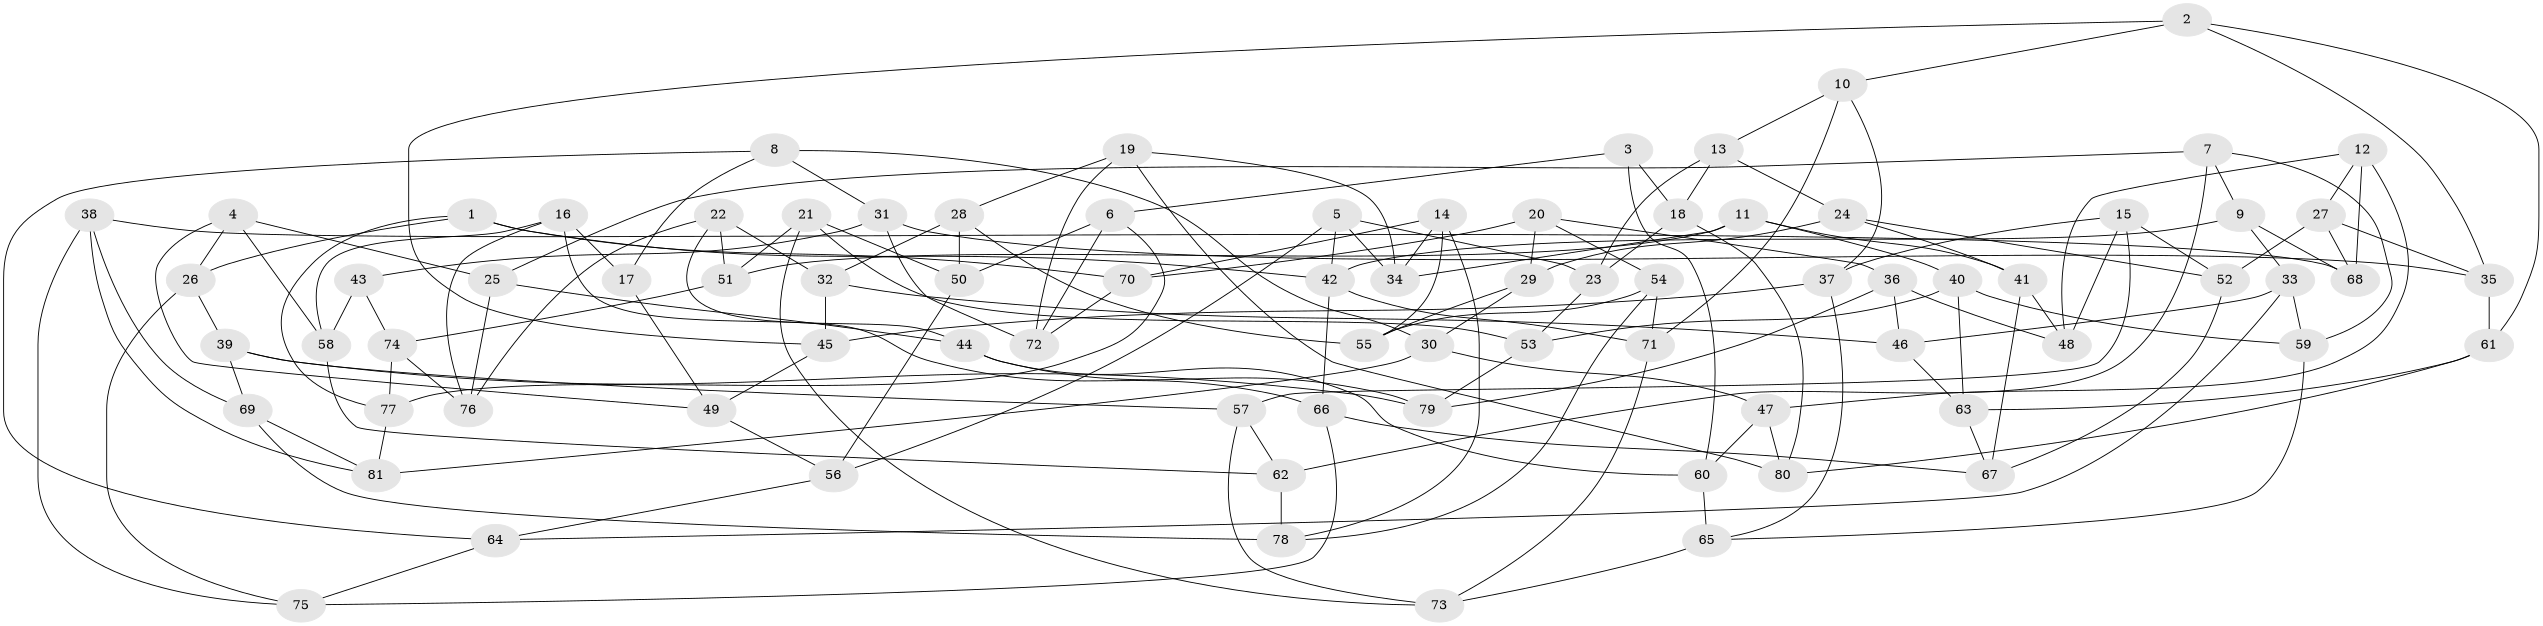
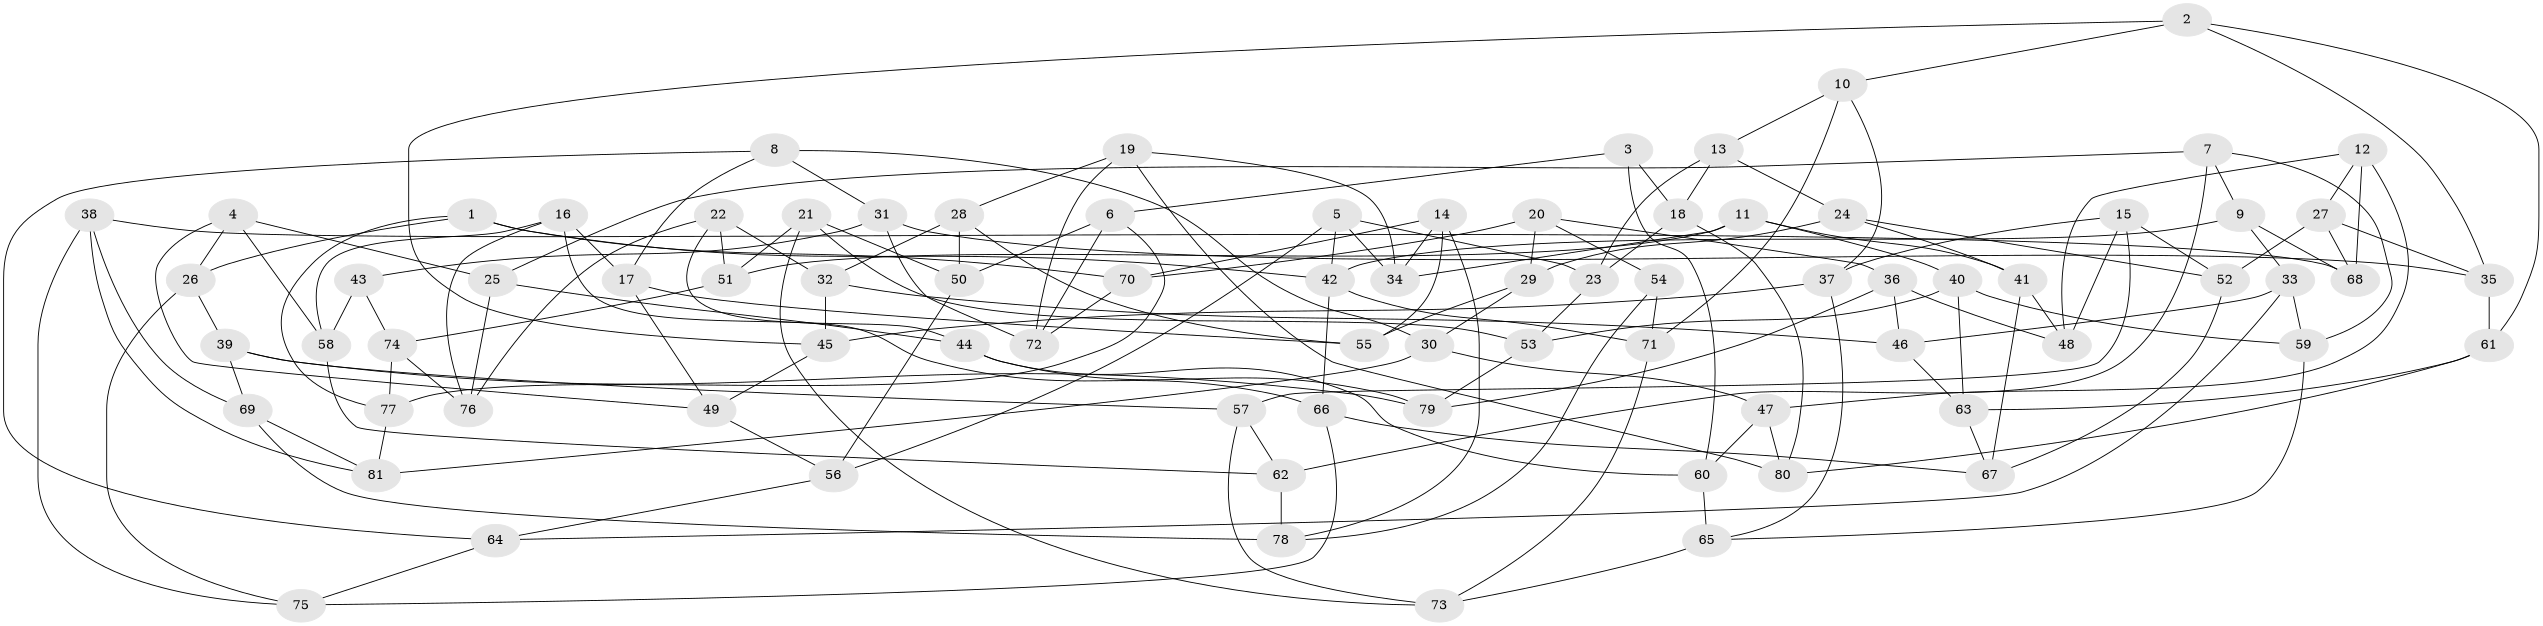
(1512, 313) -> (959, 321)
